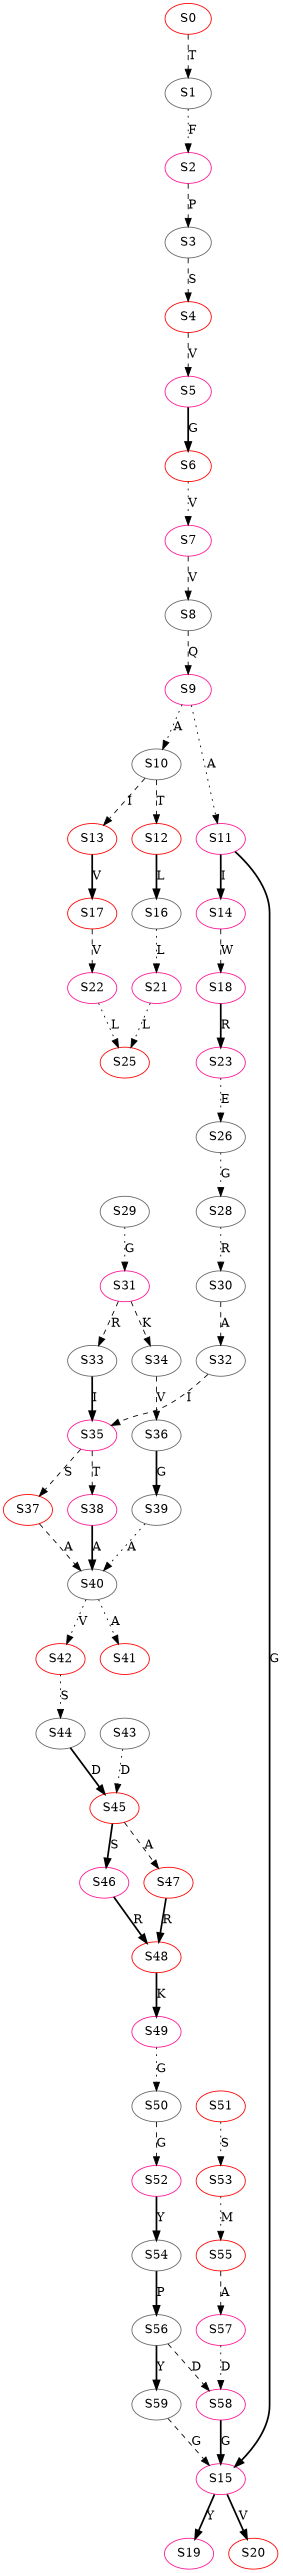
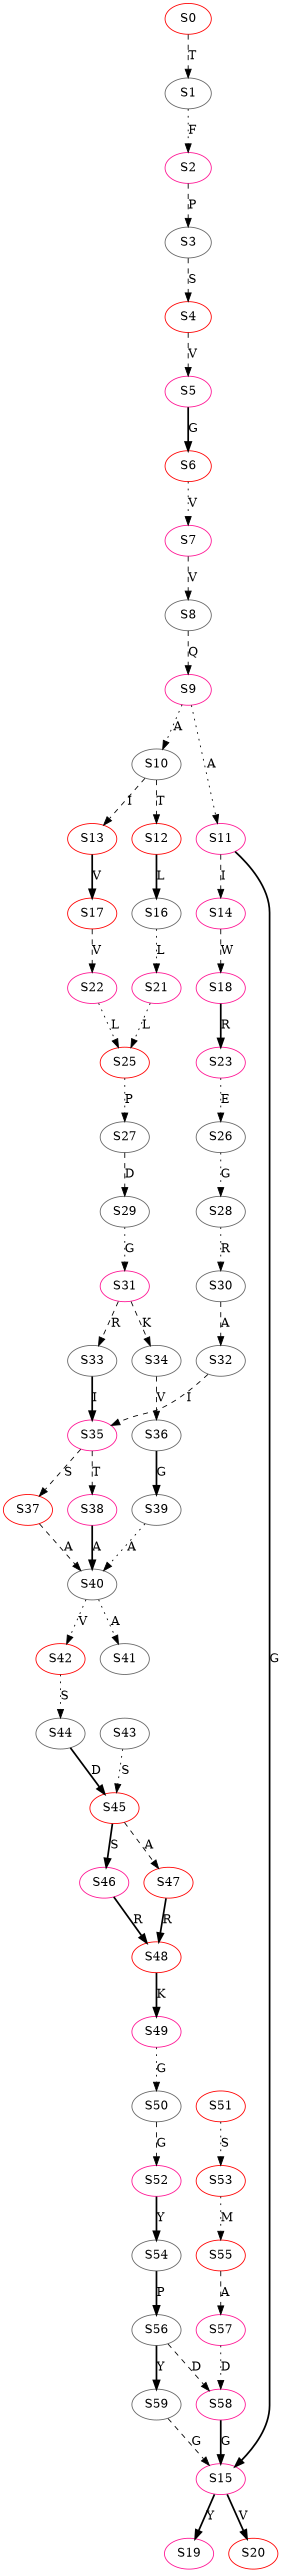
(221, 872) -> (221, 872)
none -> (125, 1137)
(125, 1659) -> (125, 1659)
(126, 1771) -> (126, 1771)
